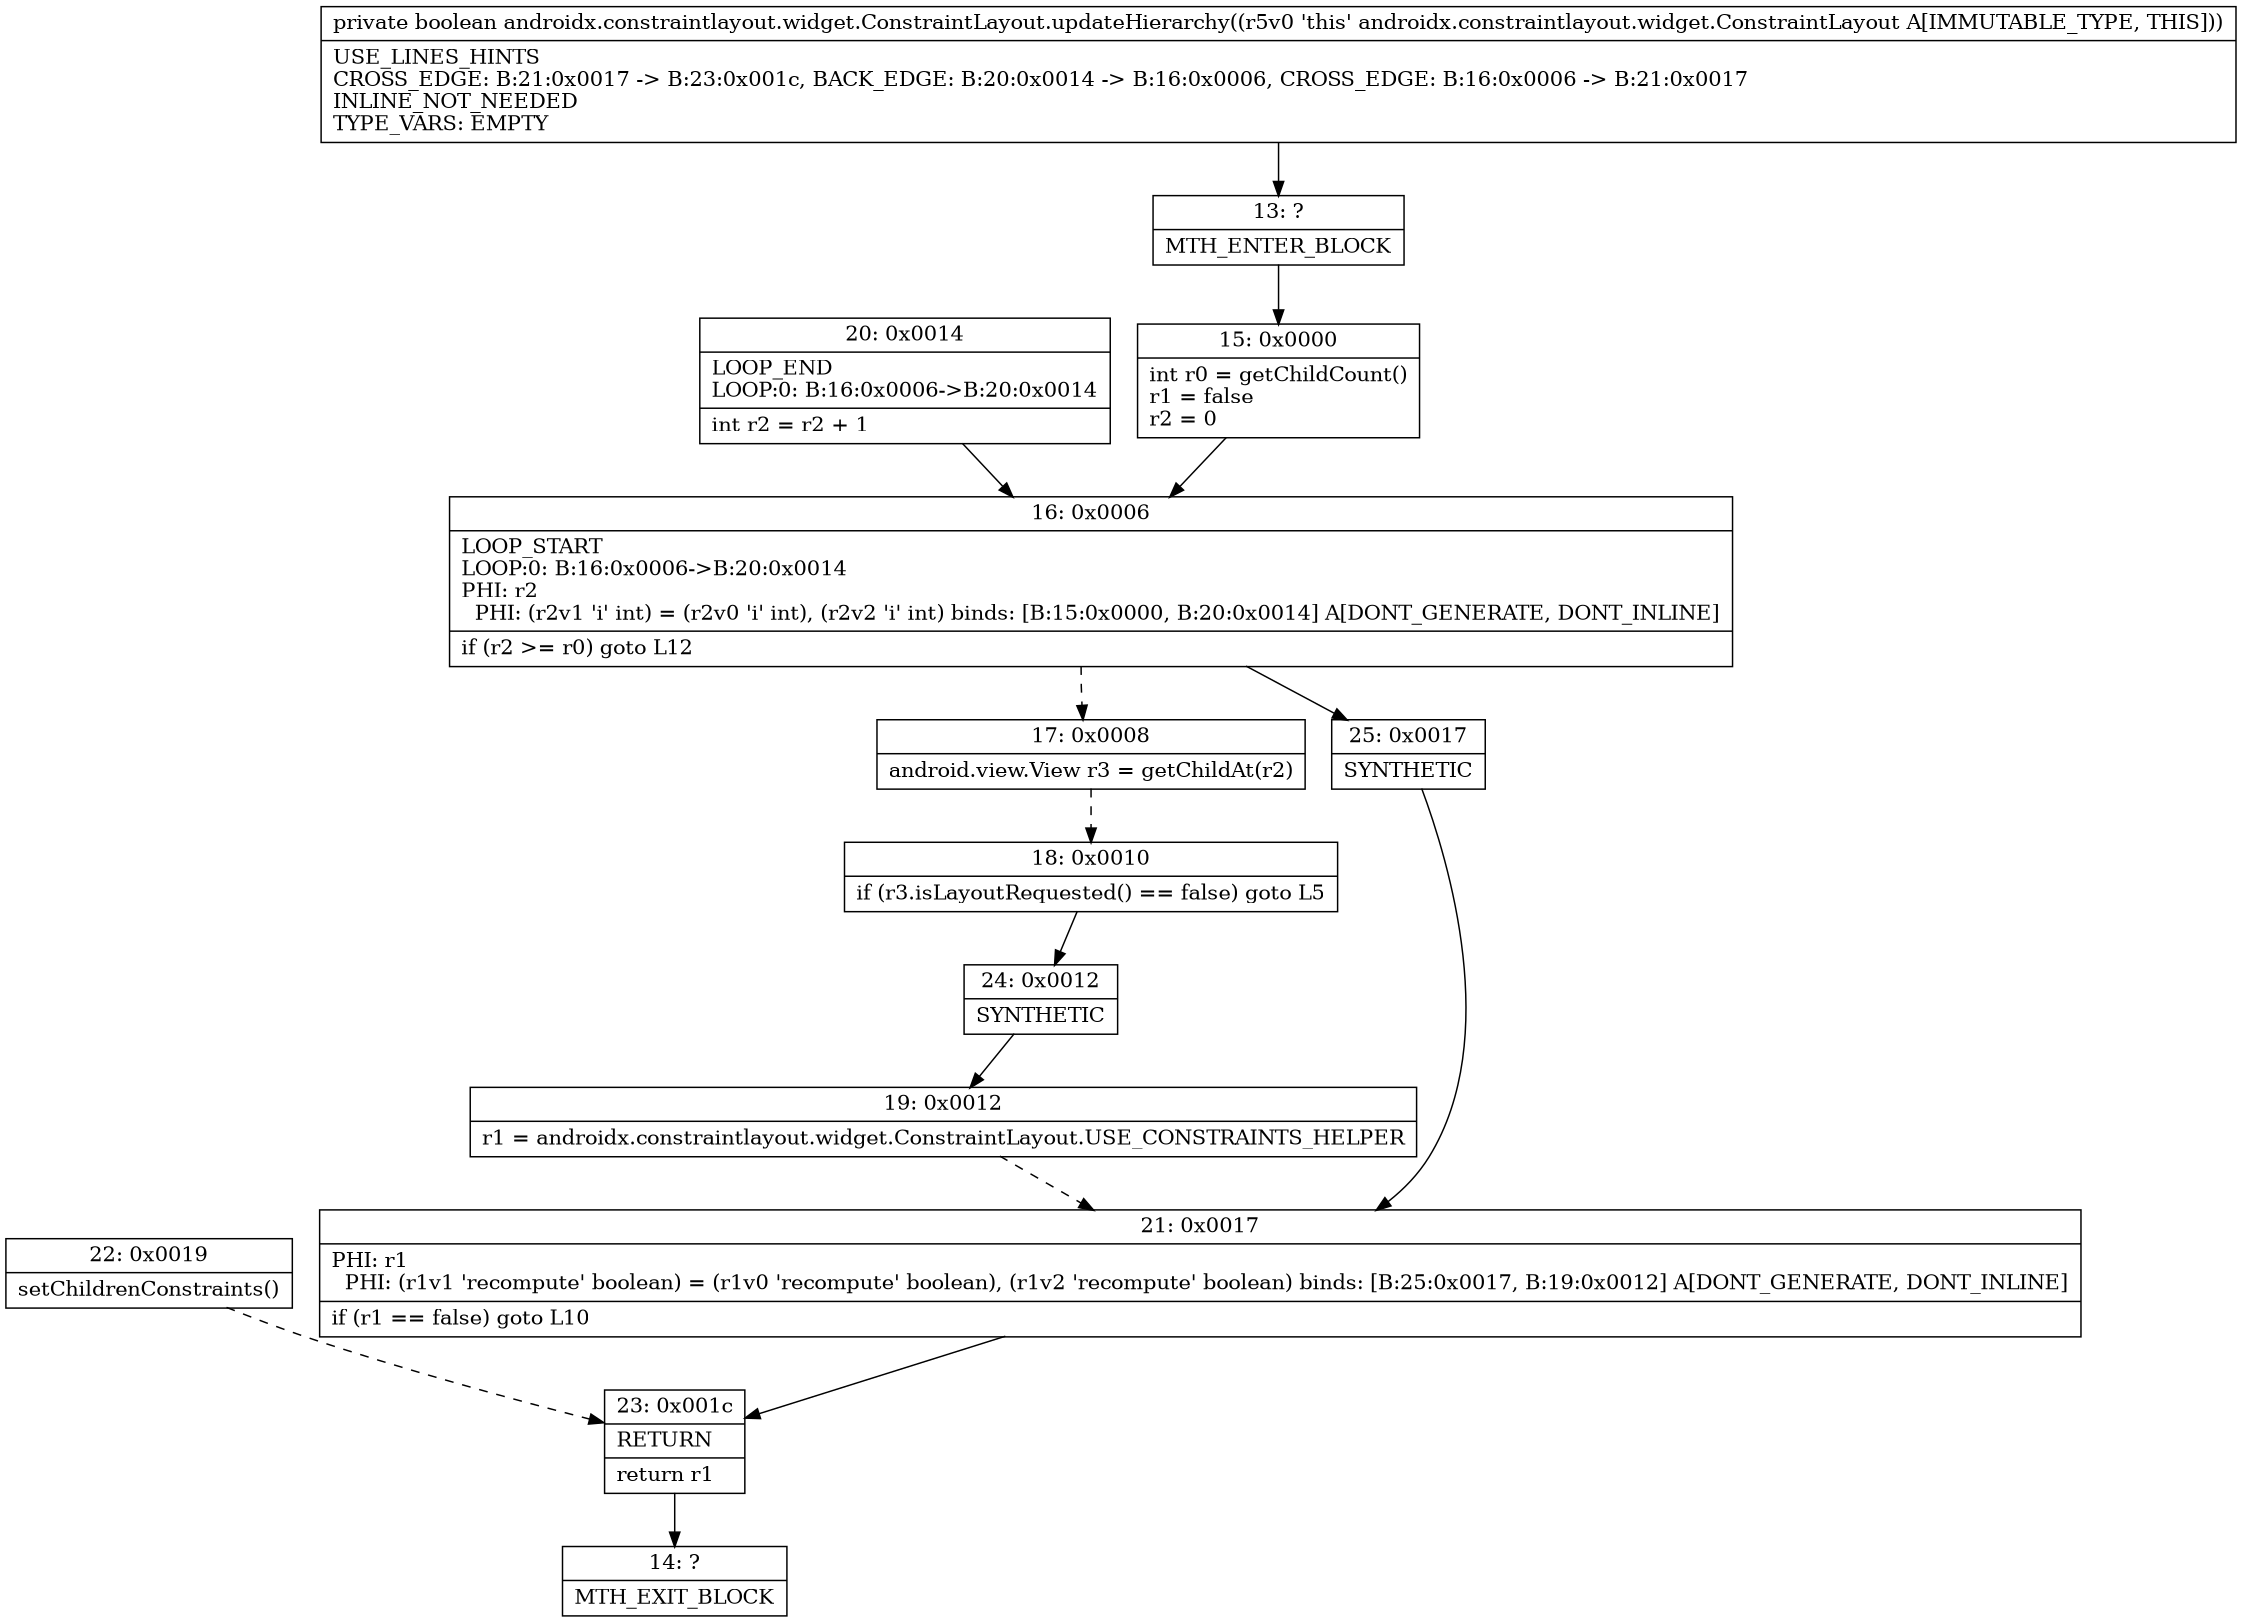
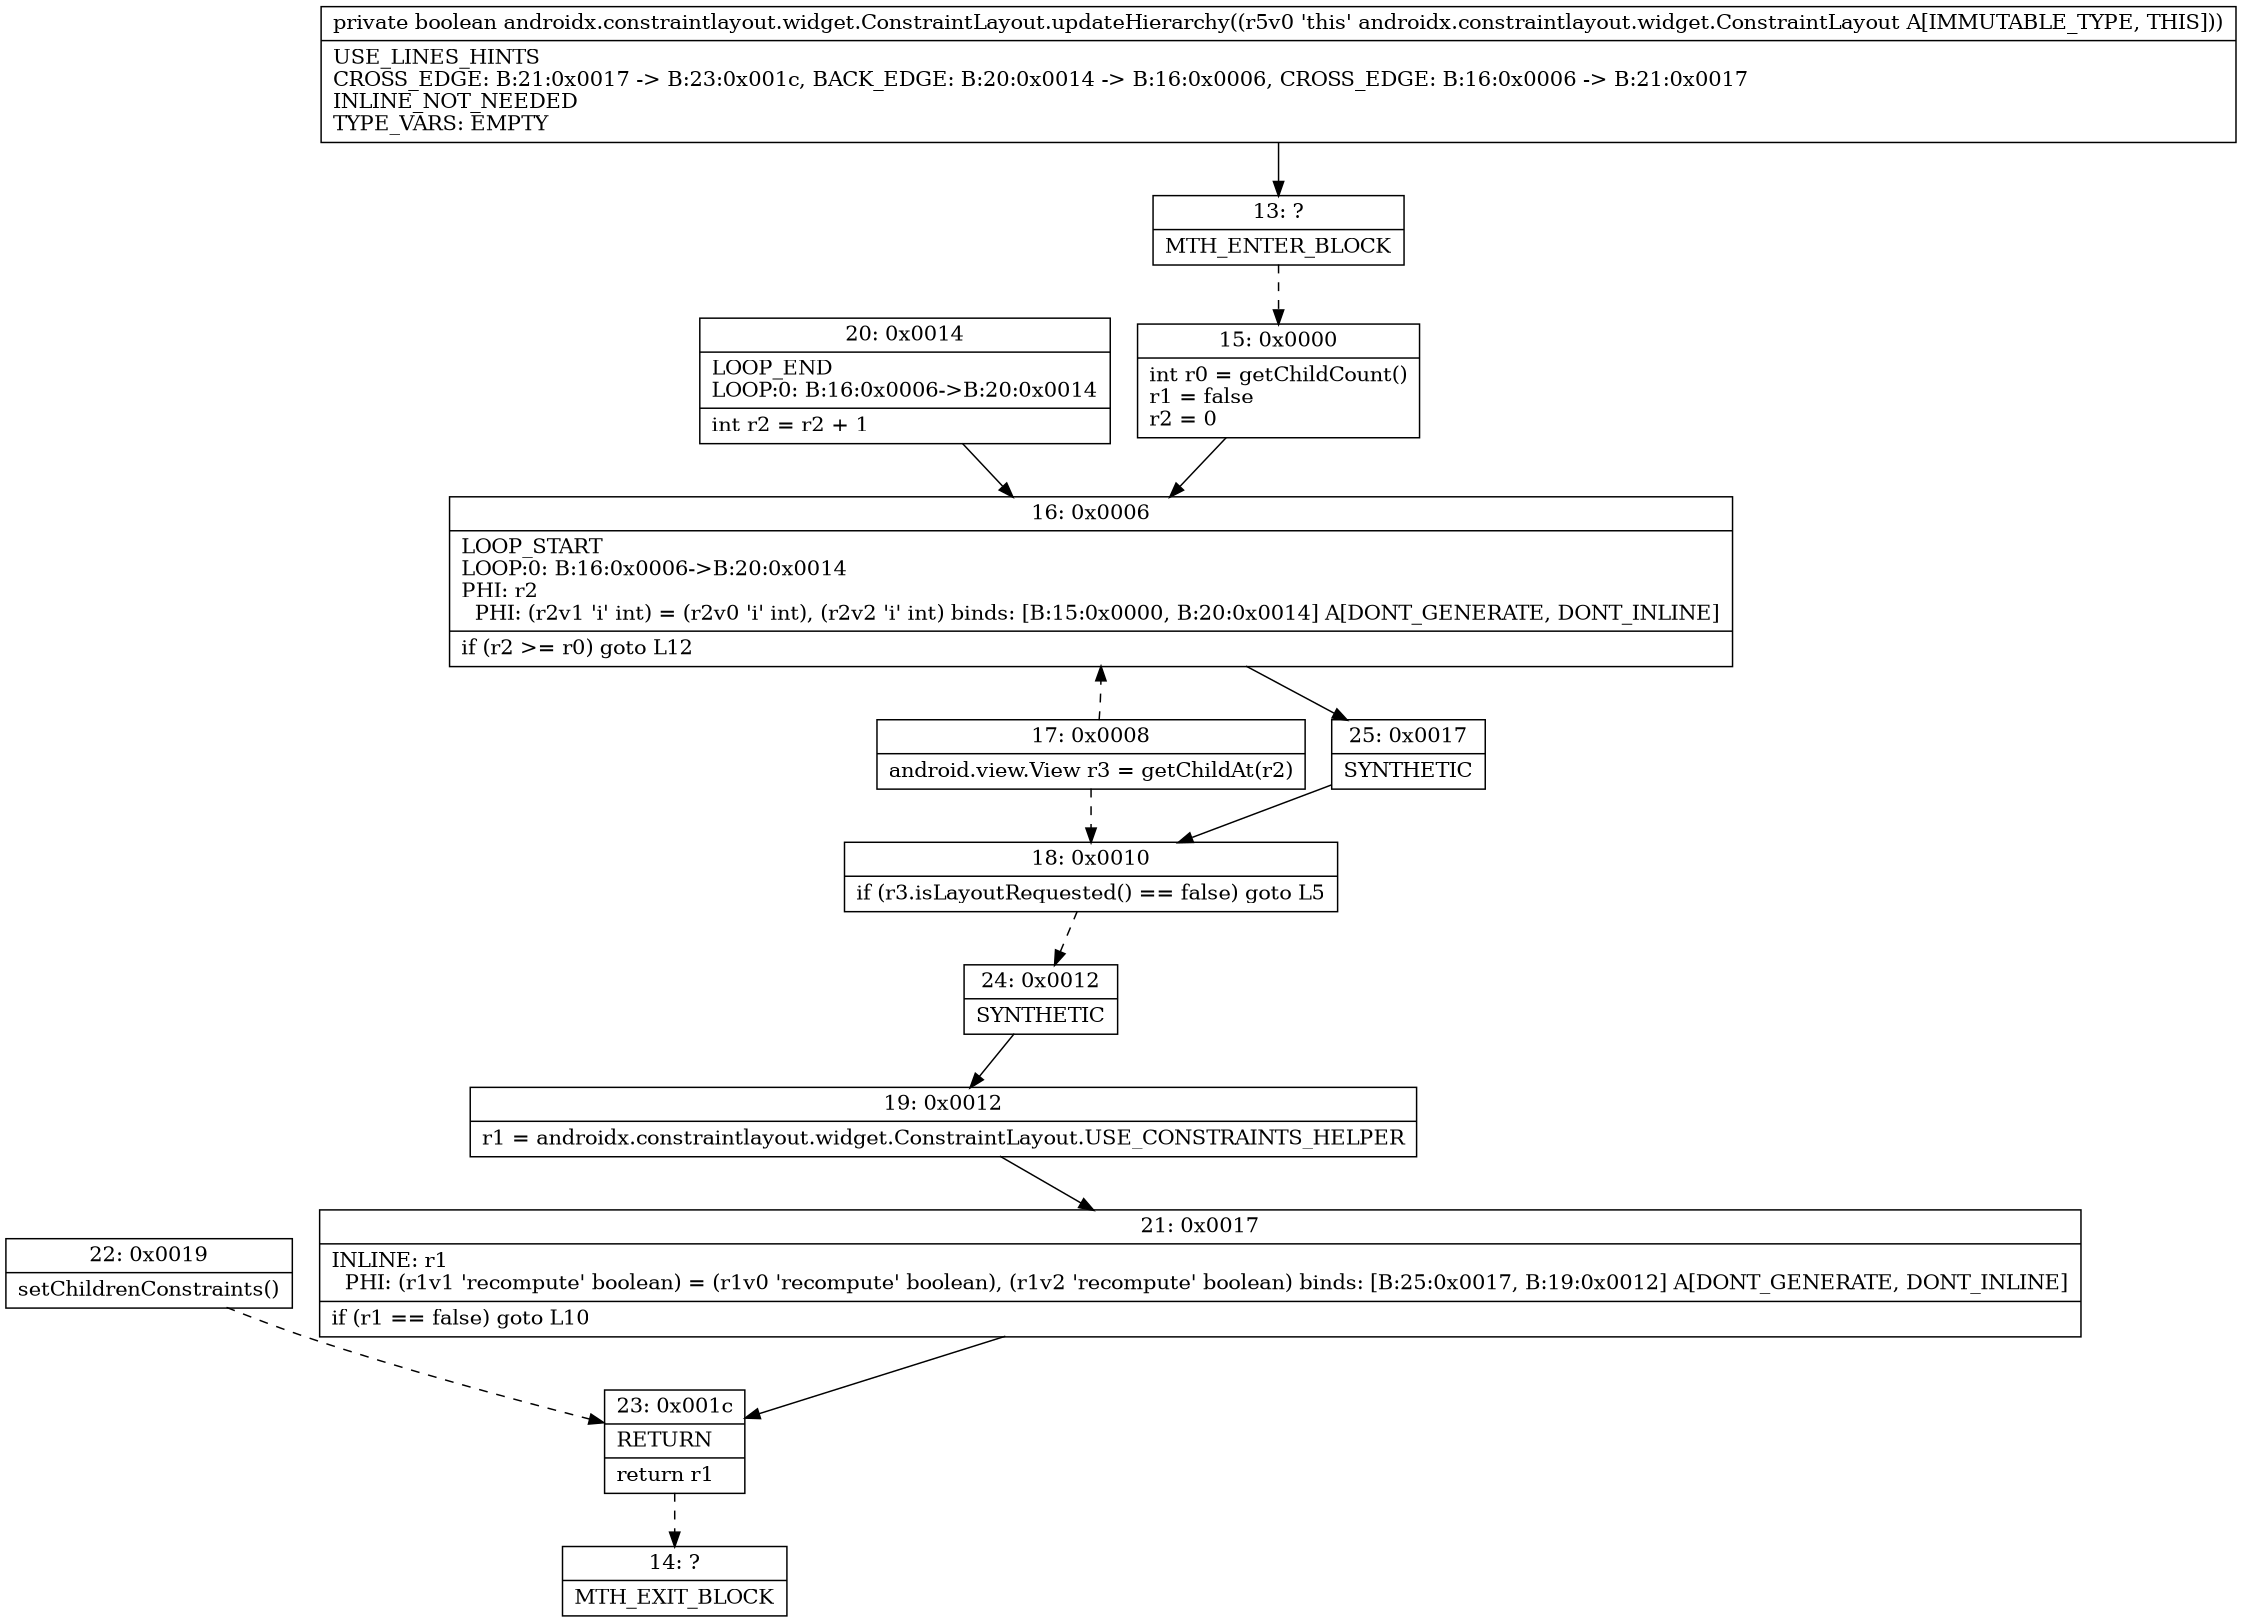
(1279, 287) -> (1279, 287)
(1081, 686) -> (1100, 701)
(1069, 931) -> (1069, 931)
(1466, 1004) -> (1262, 811)
(1040, 1180) -> (1040, 1180)
(374, 1261) -> (393, 1261)
(675, 1512) -> (675, 1512)
